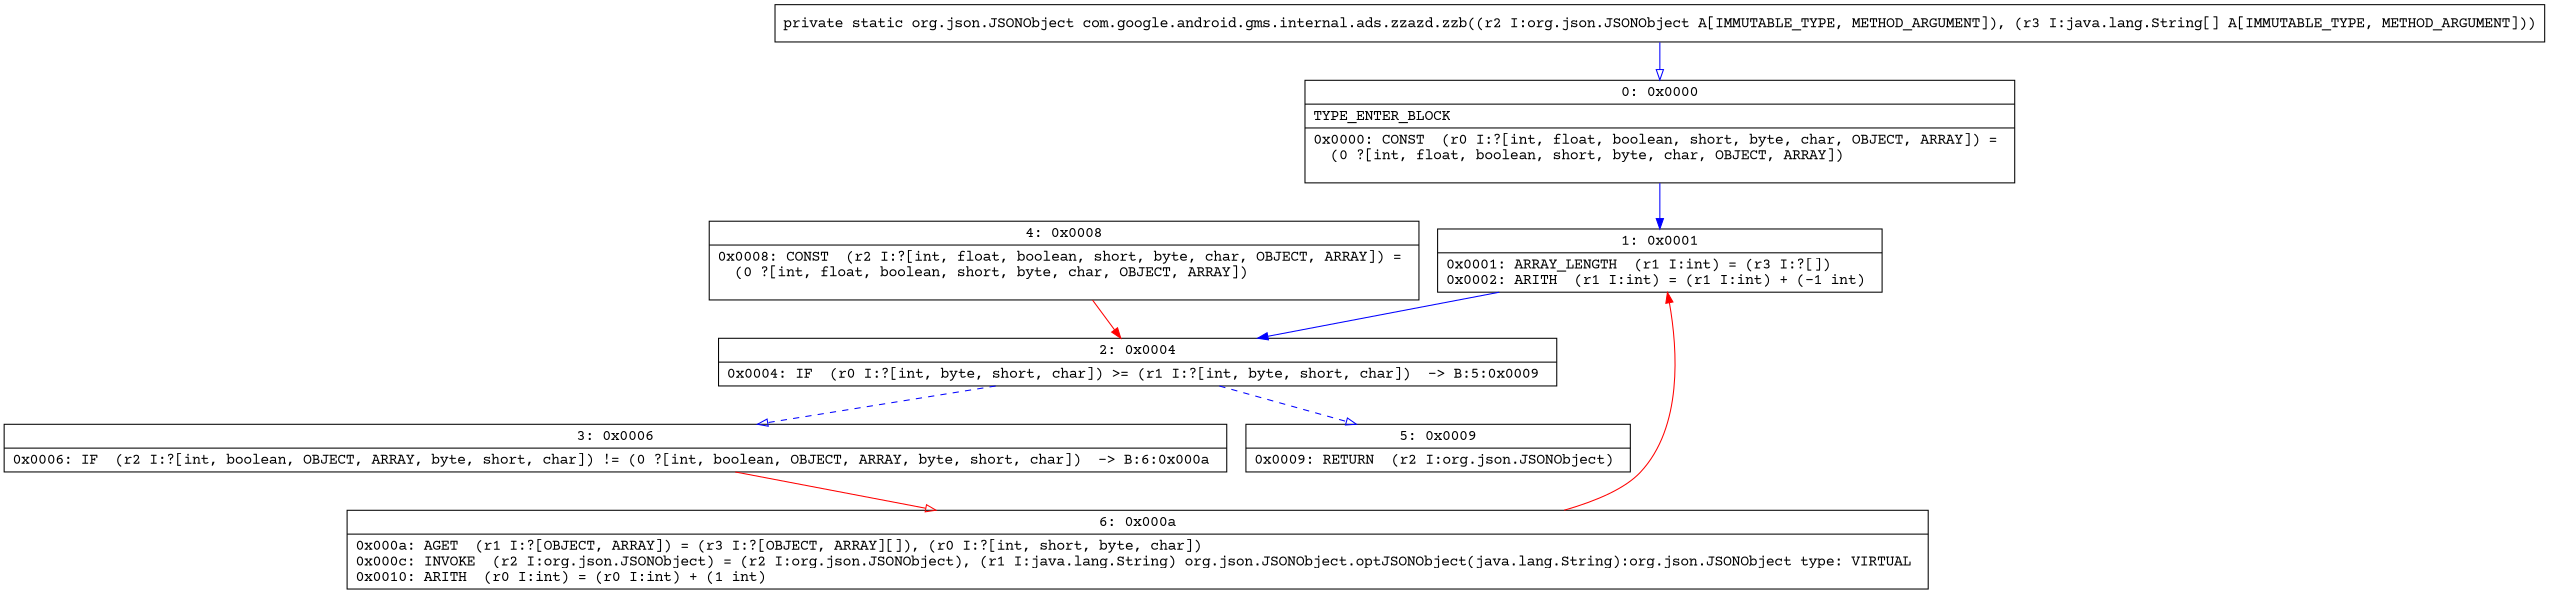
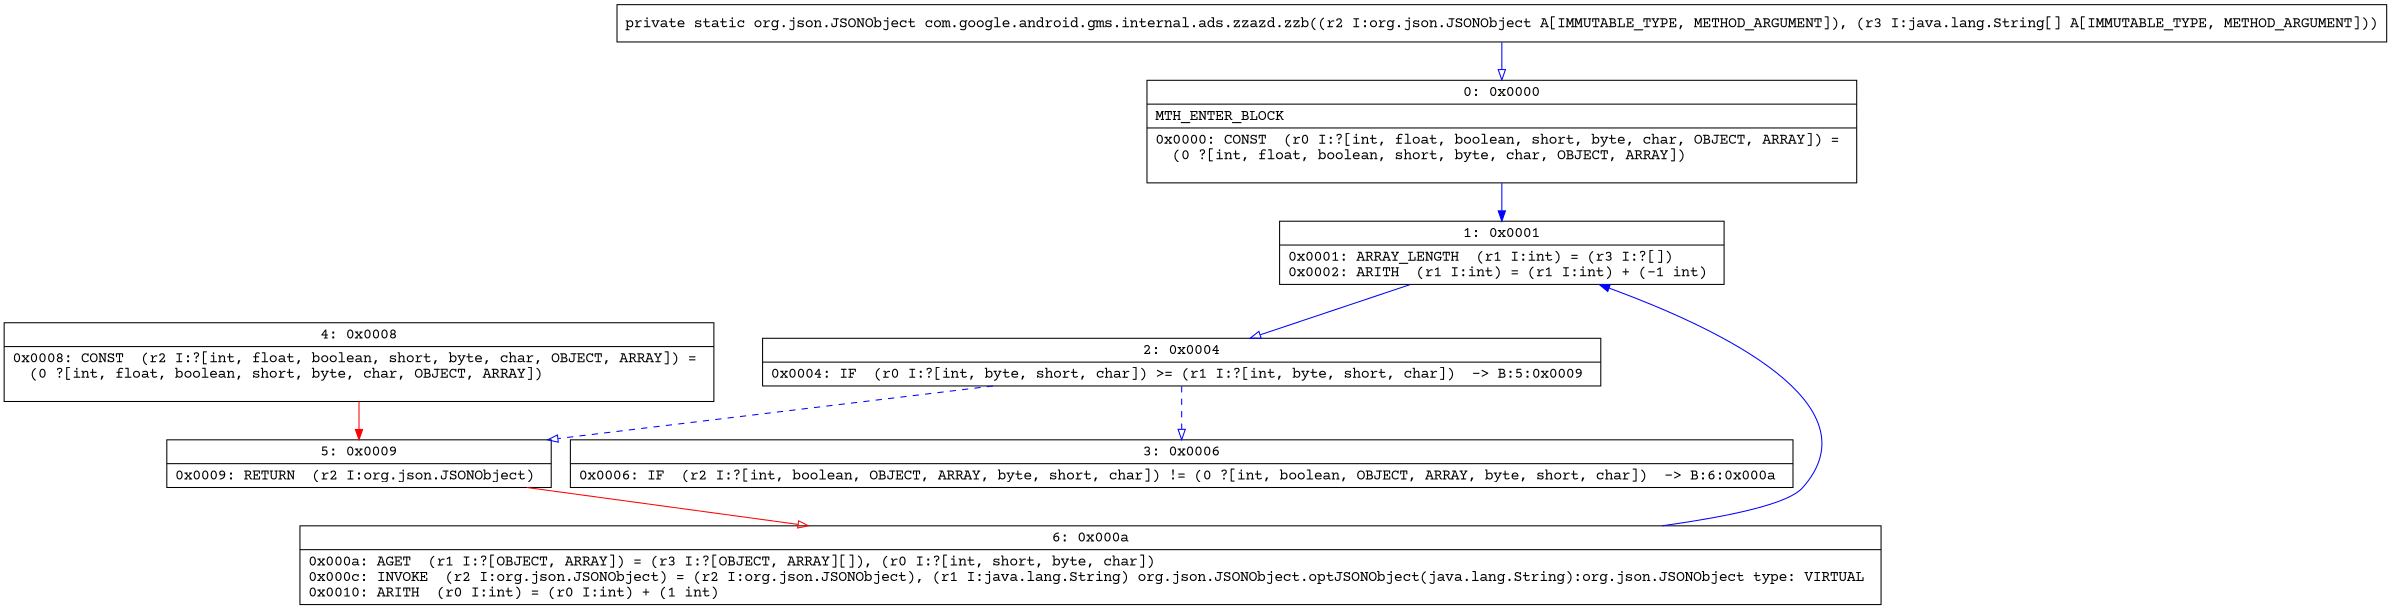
(1382, 116) -> (1220, 116)
(1384, 314) -> (1335, 310)
(1104, 315) -> (359, 416)
(1664, 433) -> (1808, 407)
(830, 490) -> (662, 506)
